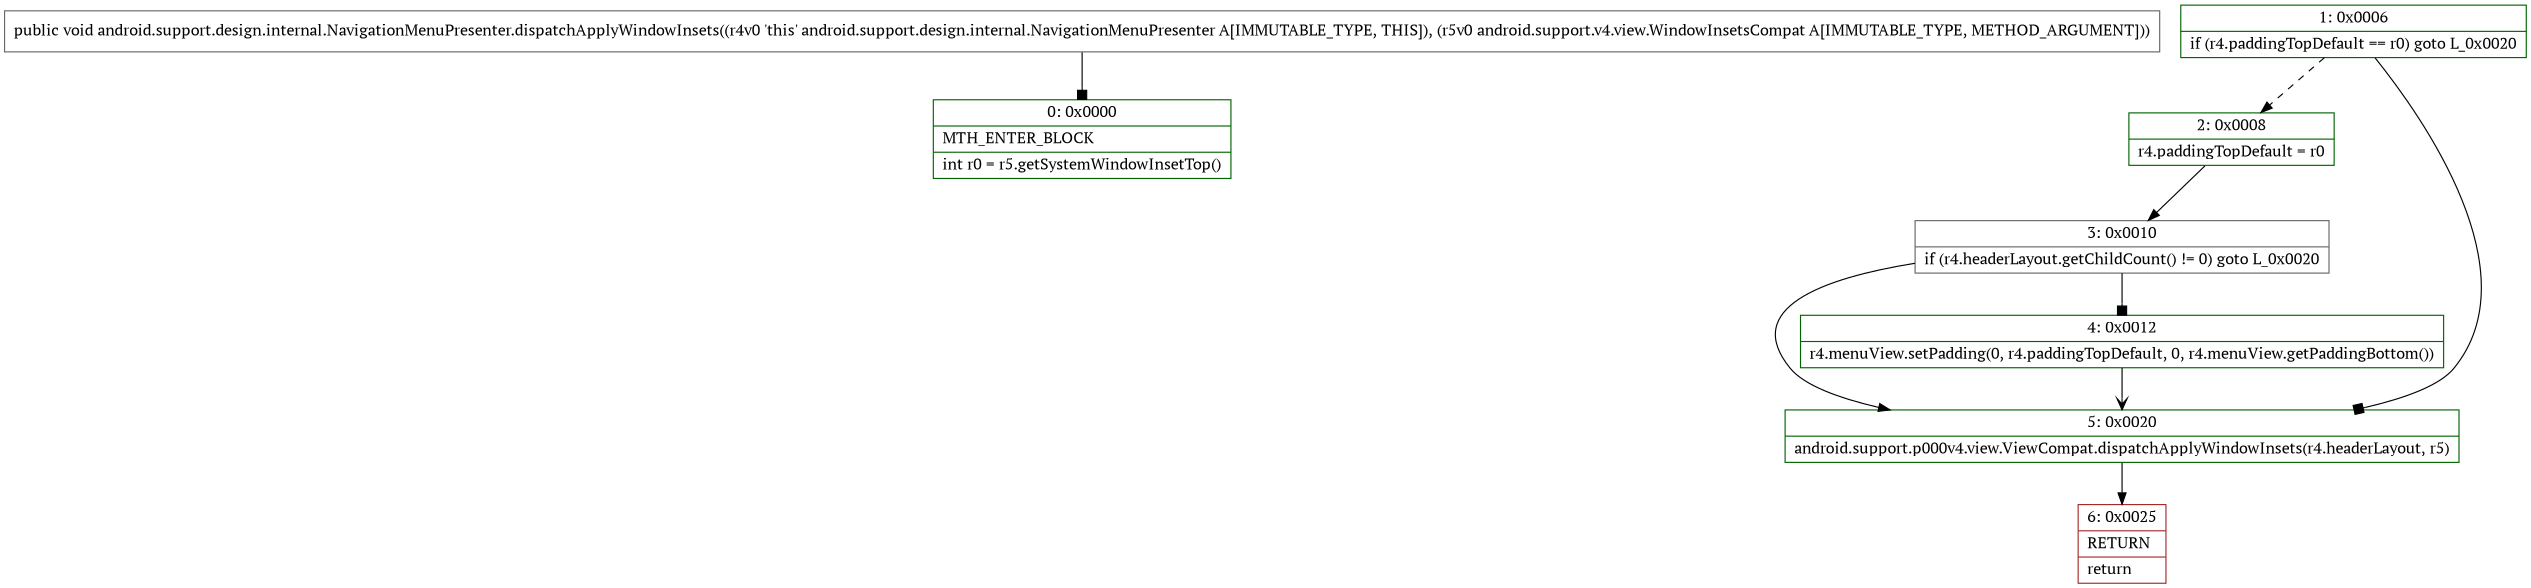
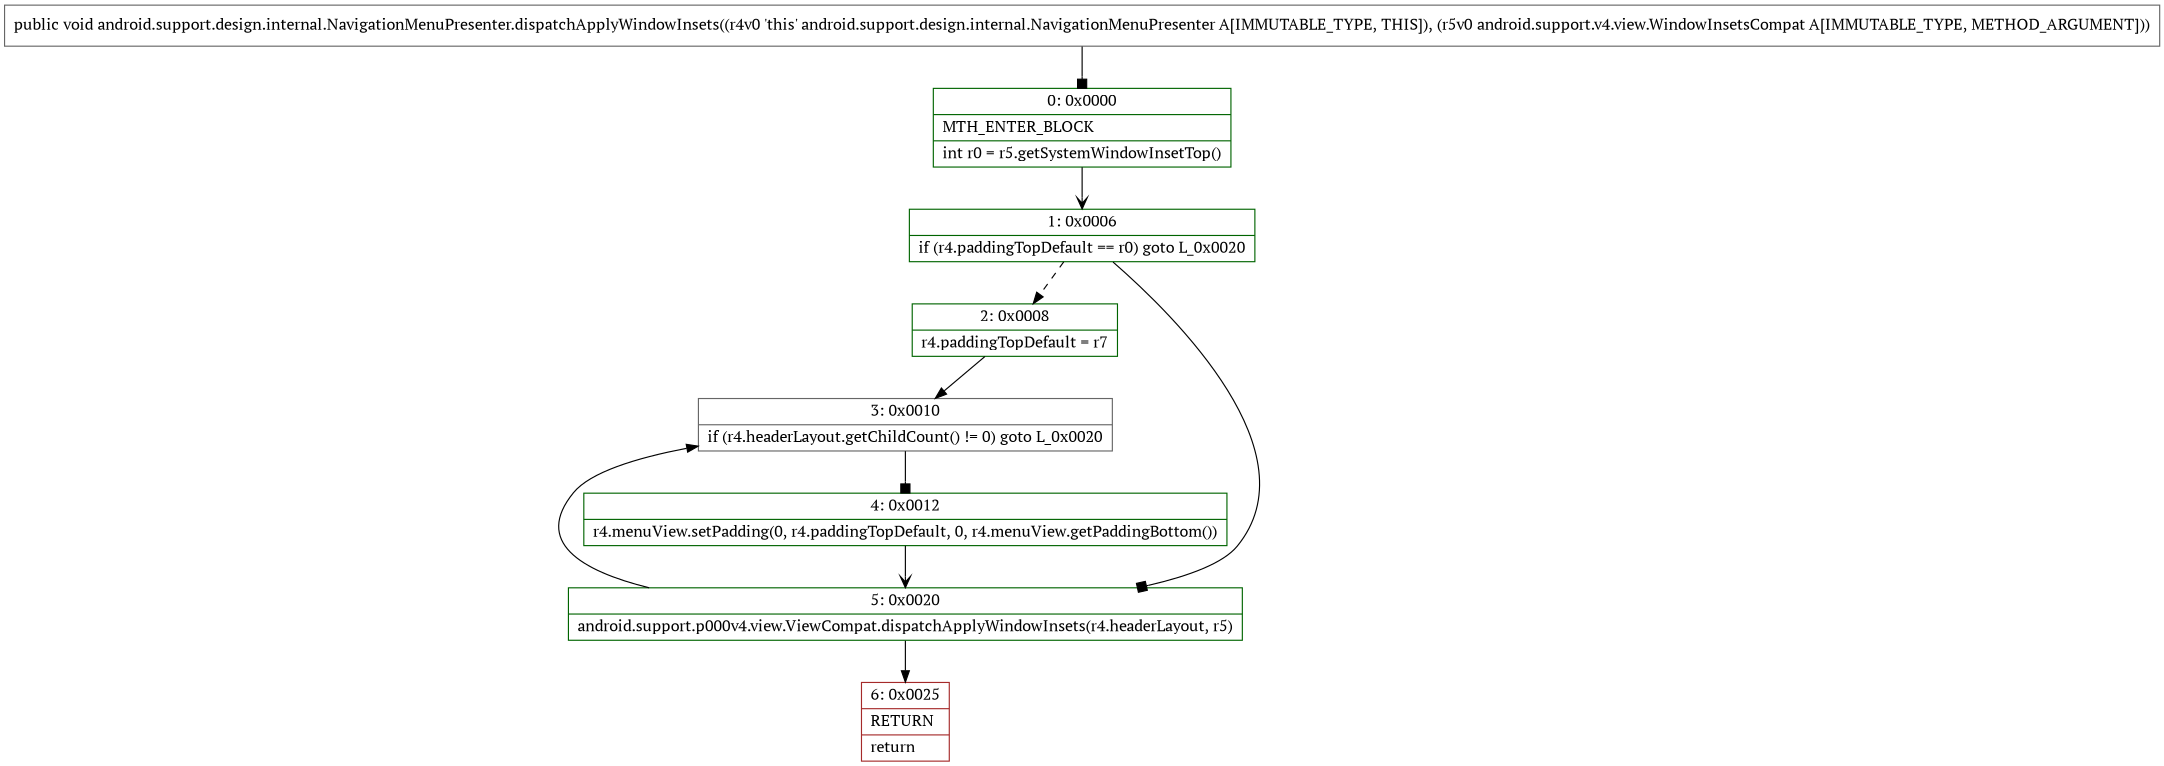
(2232, 152) -> (1015, 343)
none -> (1082, 182)
(1780, 320) -> (565, 505)
